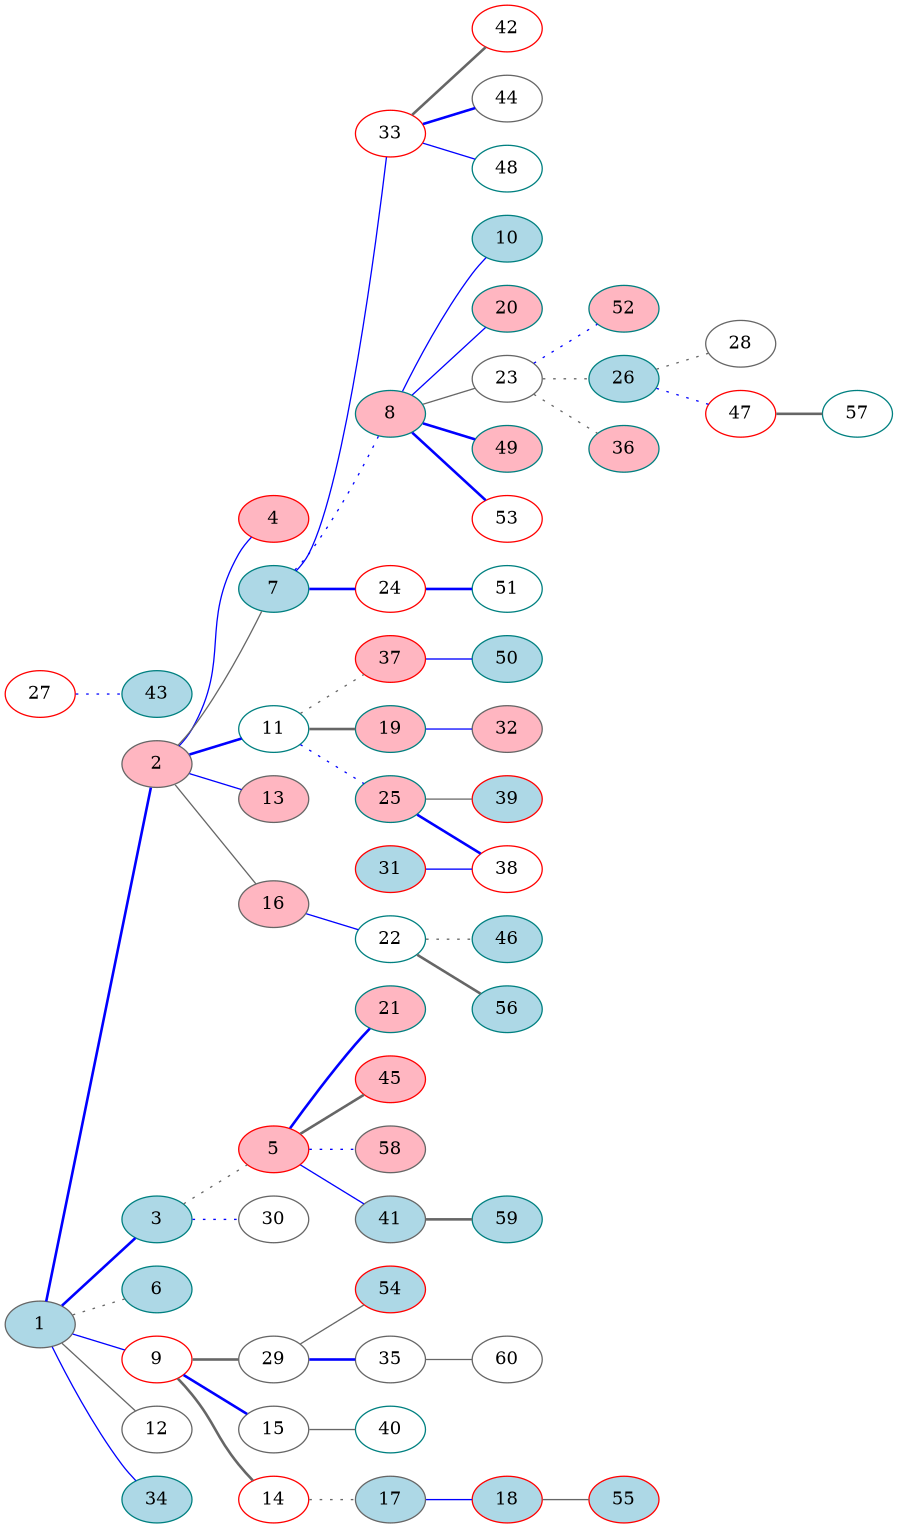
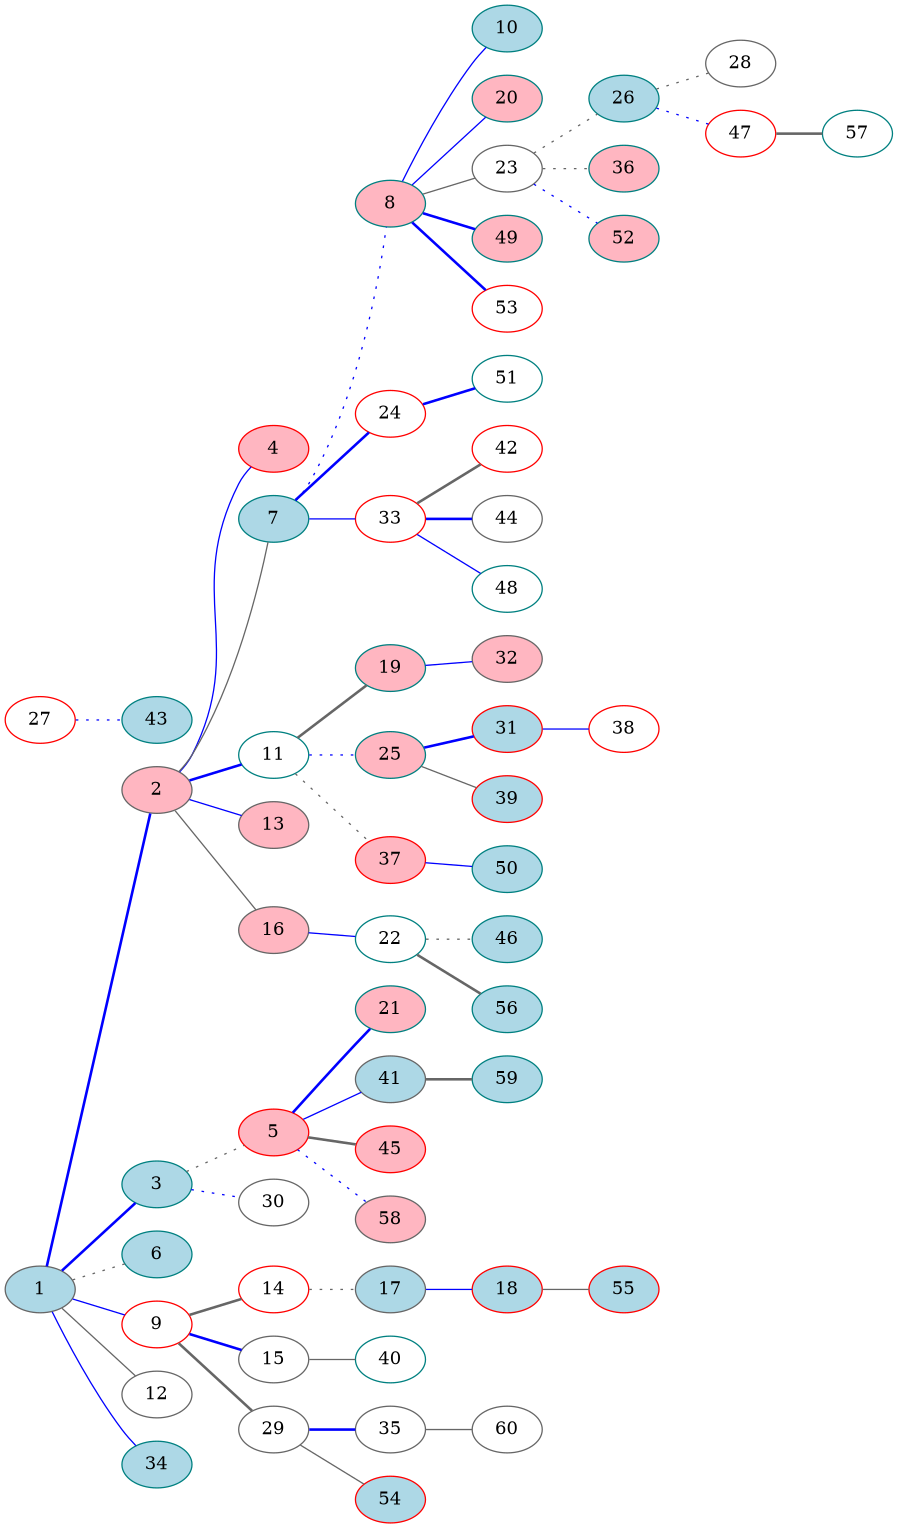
(449, 834) -> (449, 742)
